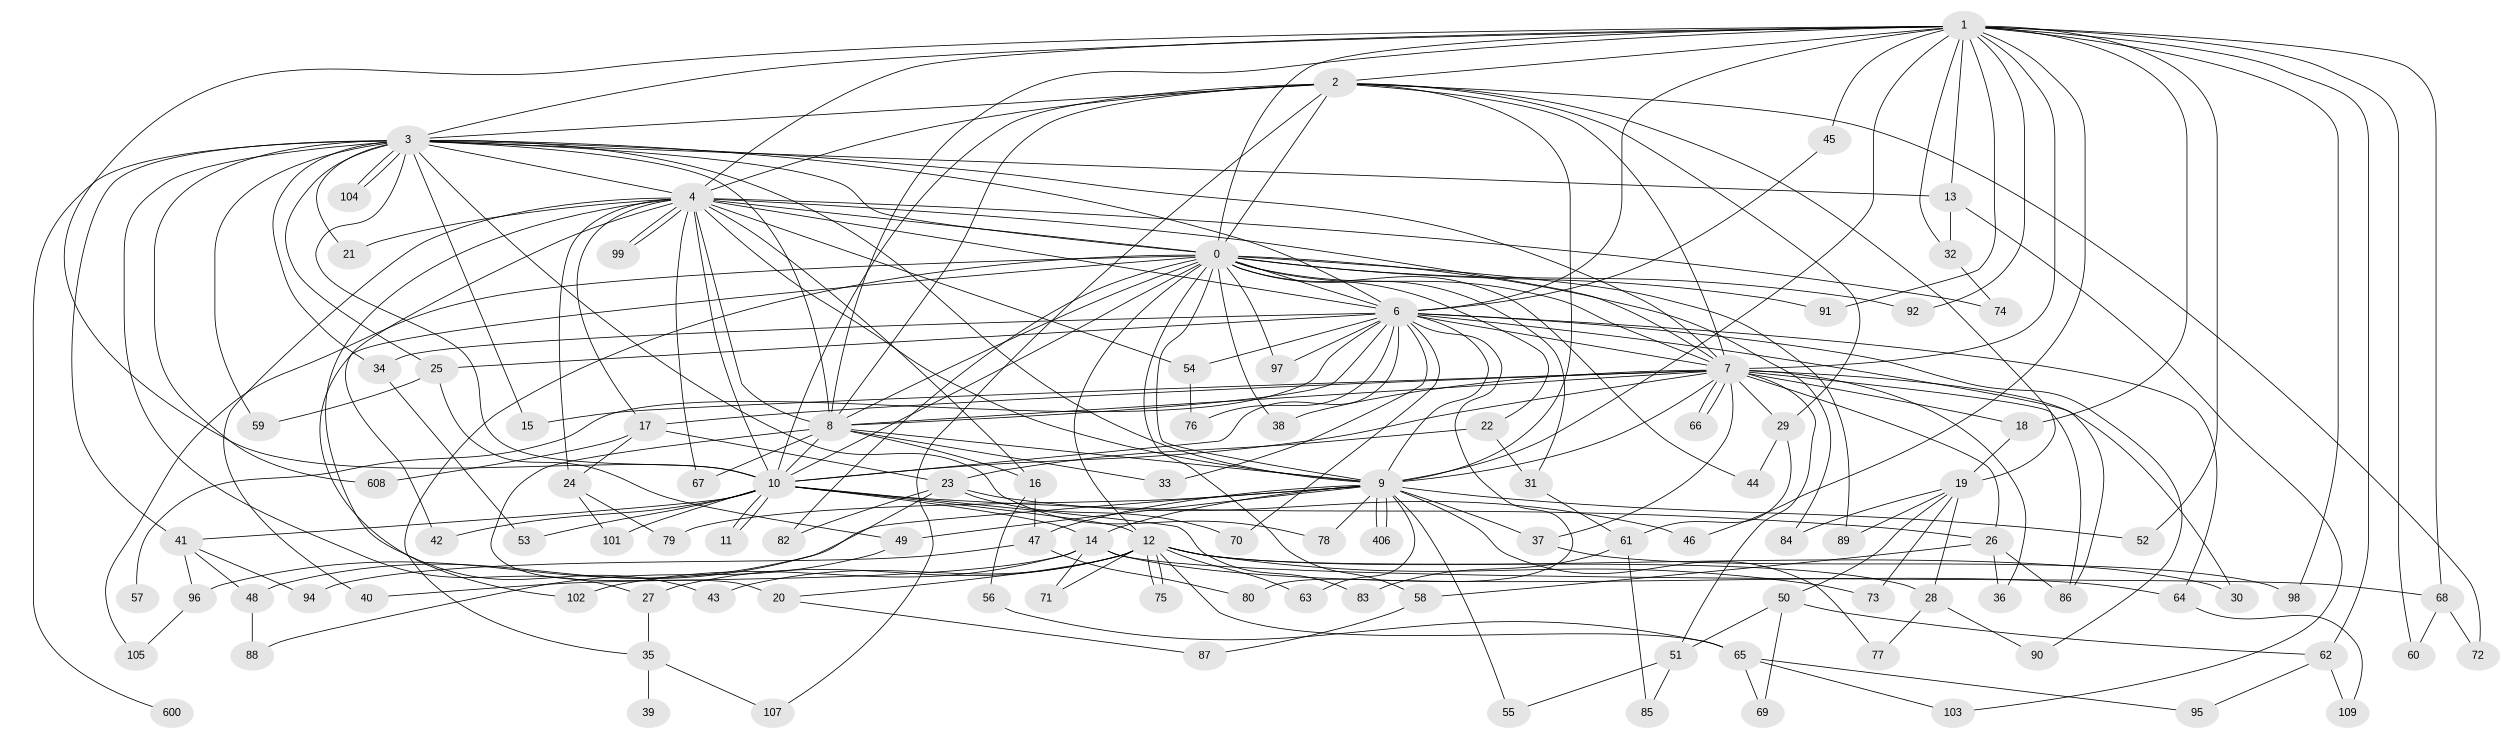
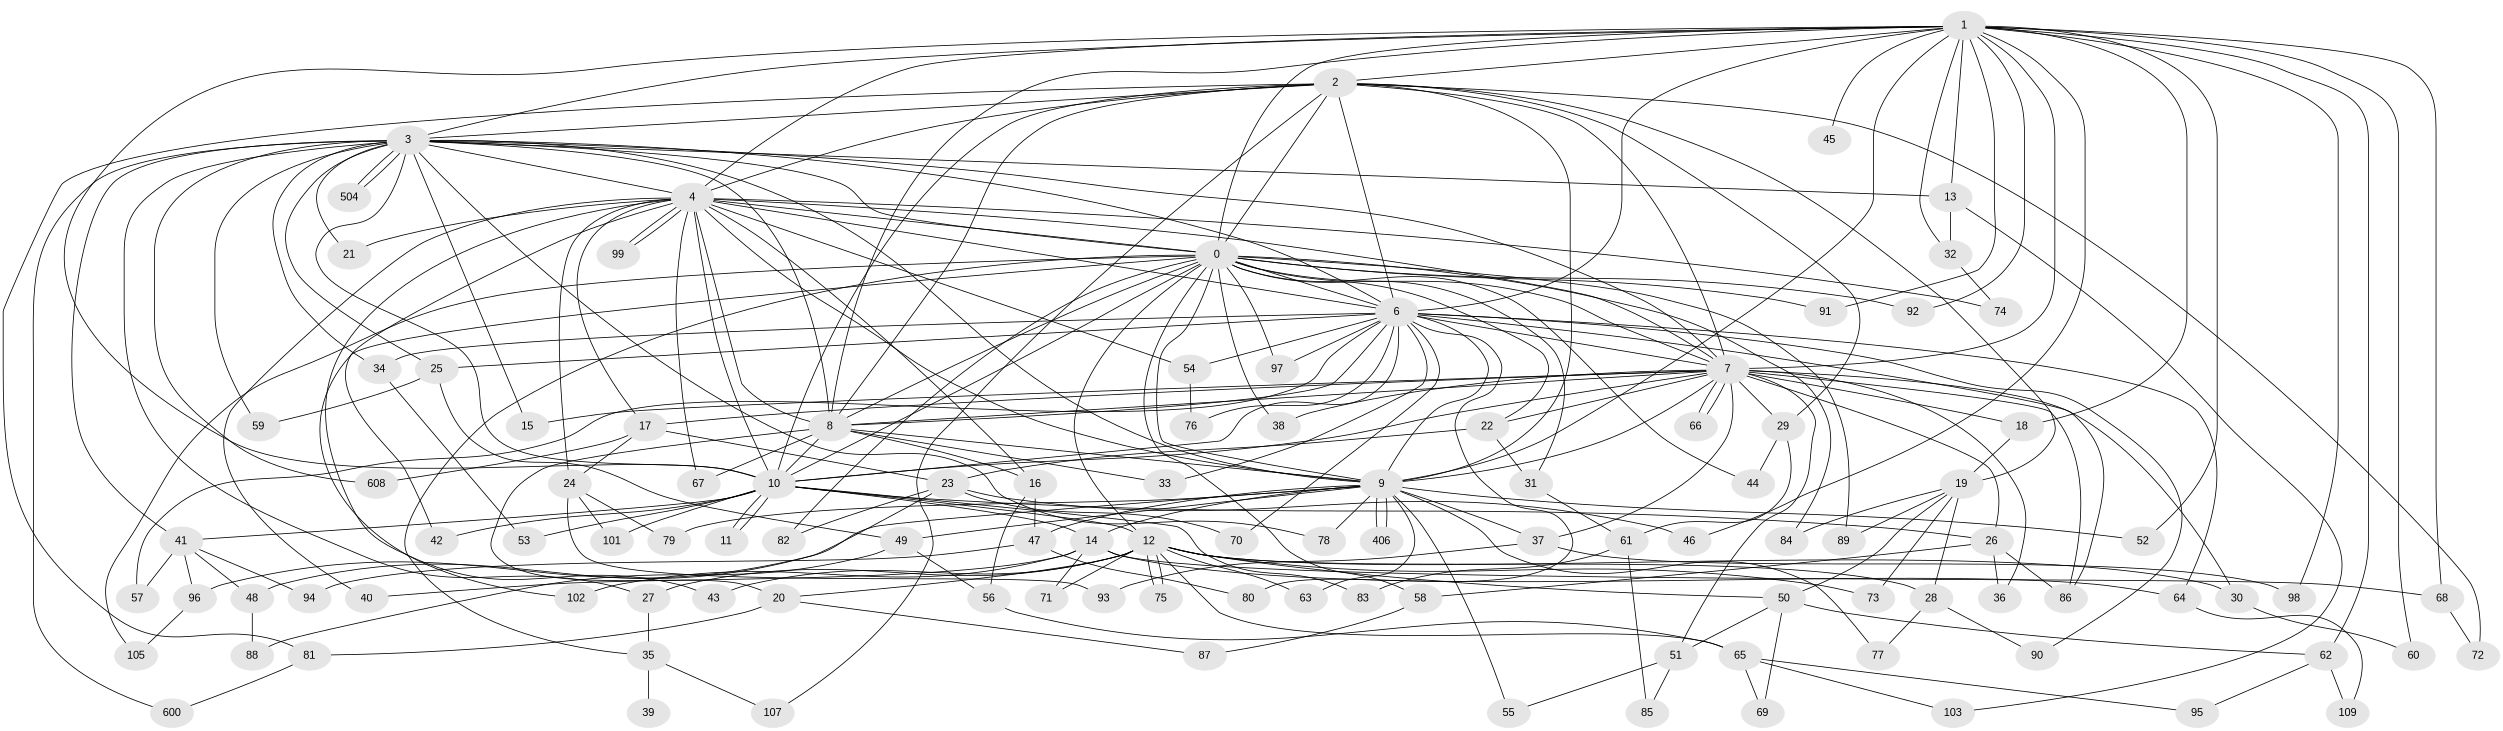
(349, 197) -> (349, 197)
(1633, 269) -> (1366, 198)
none -> (1603, 399)
none -> (940, 566)
none -> (160, 570)
none -> (1569, 590)
none -> (1104, 599)
(2428, 627) -> (2325, 628)
none -> (310, 656)
